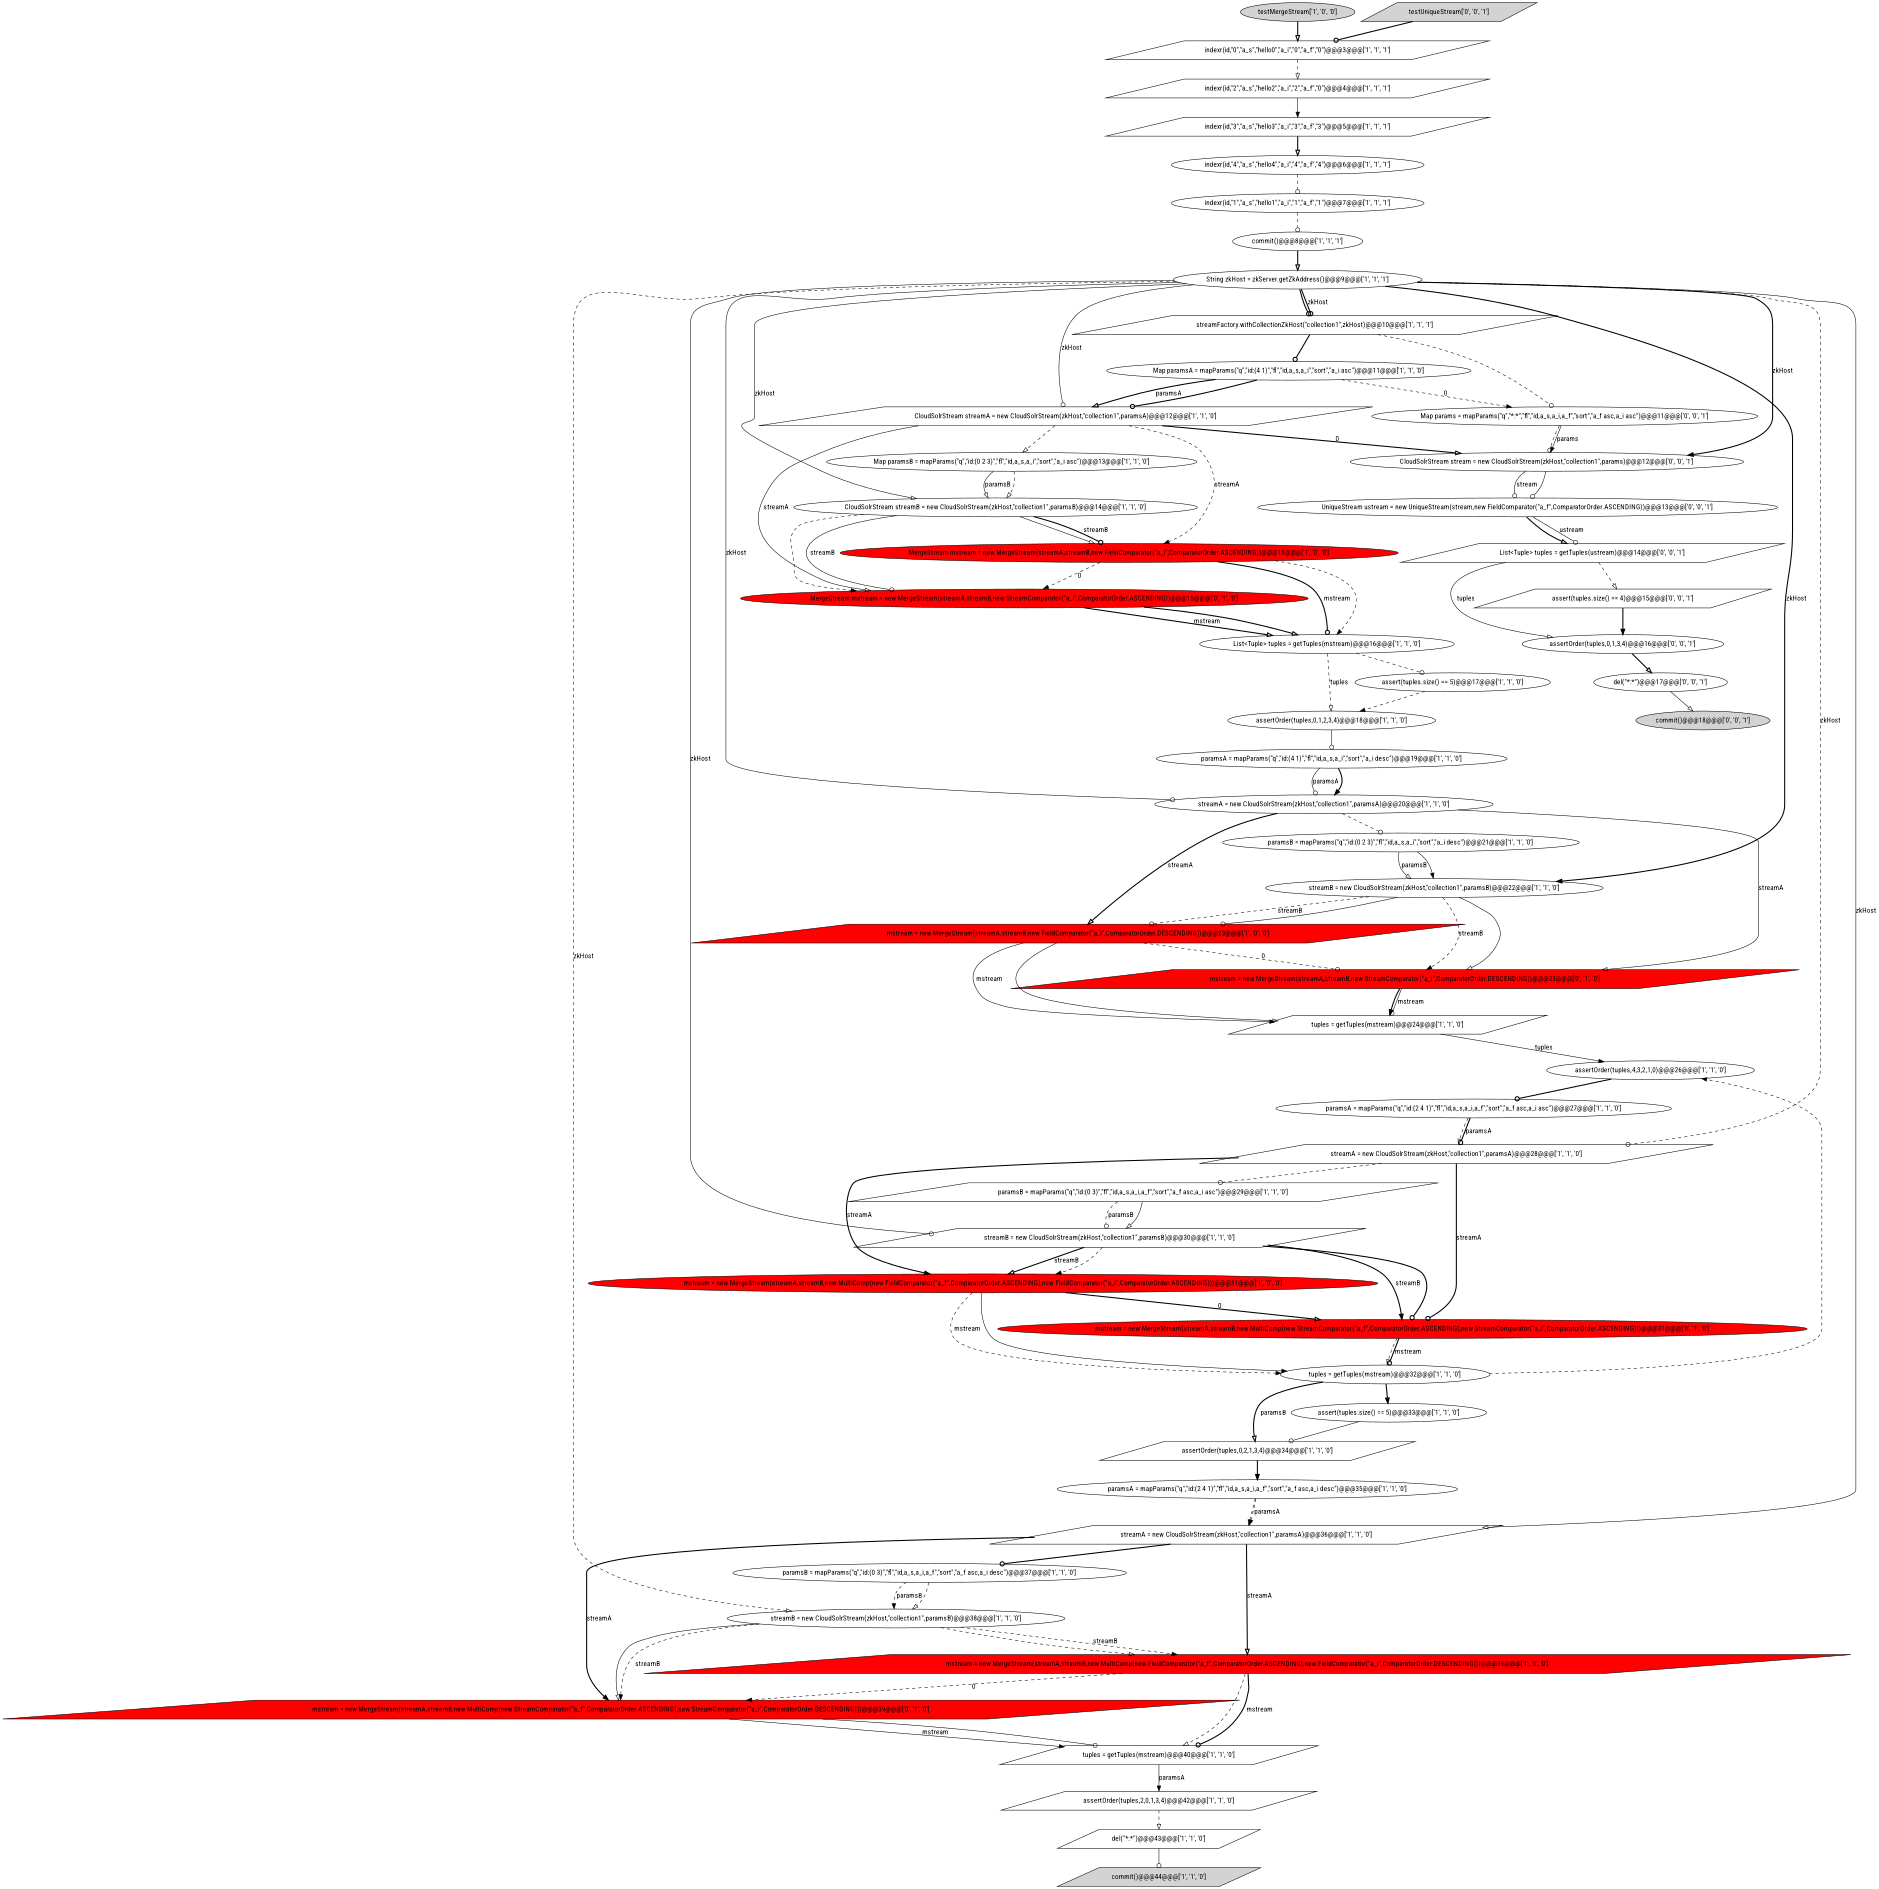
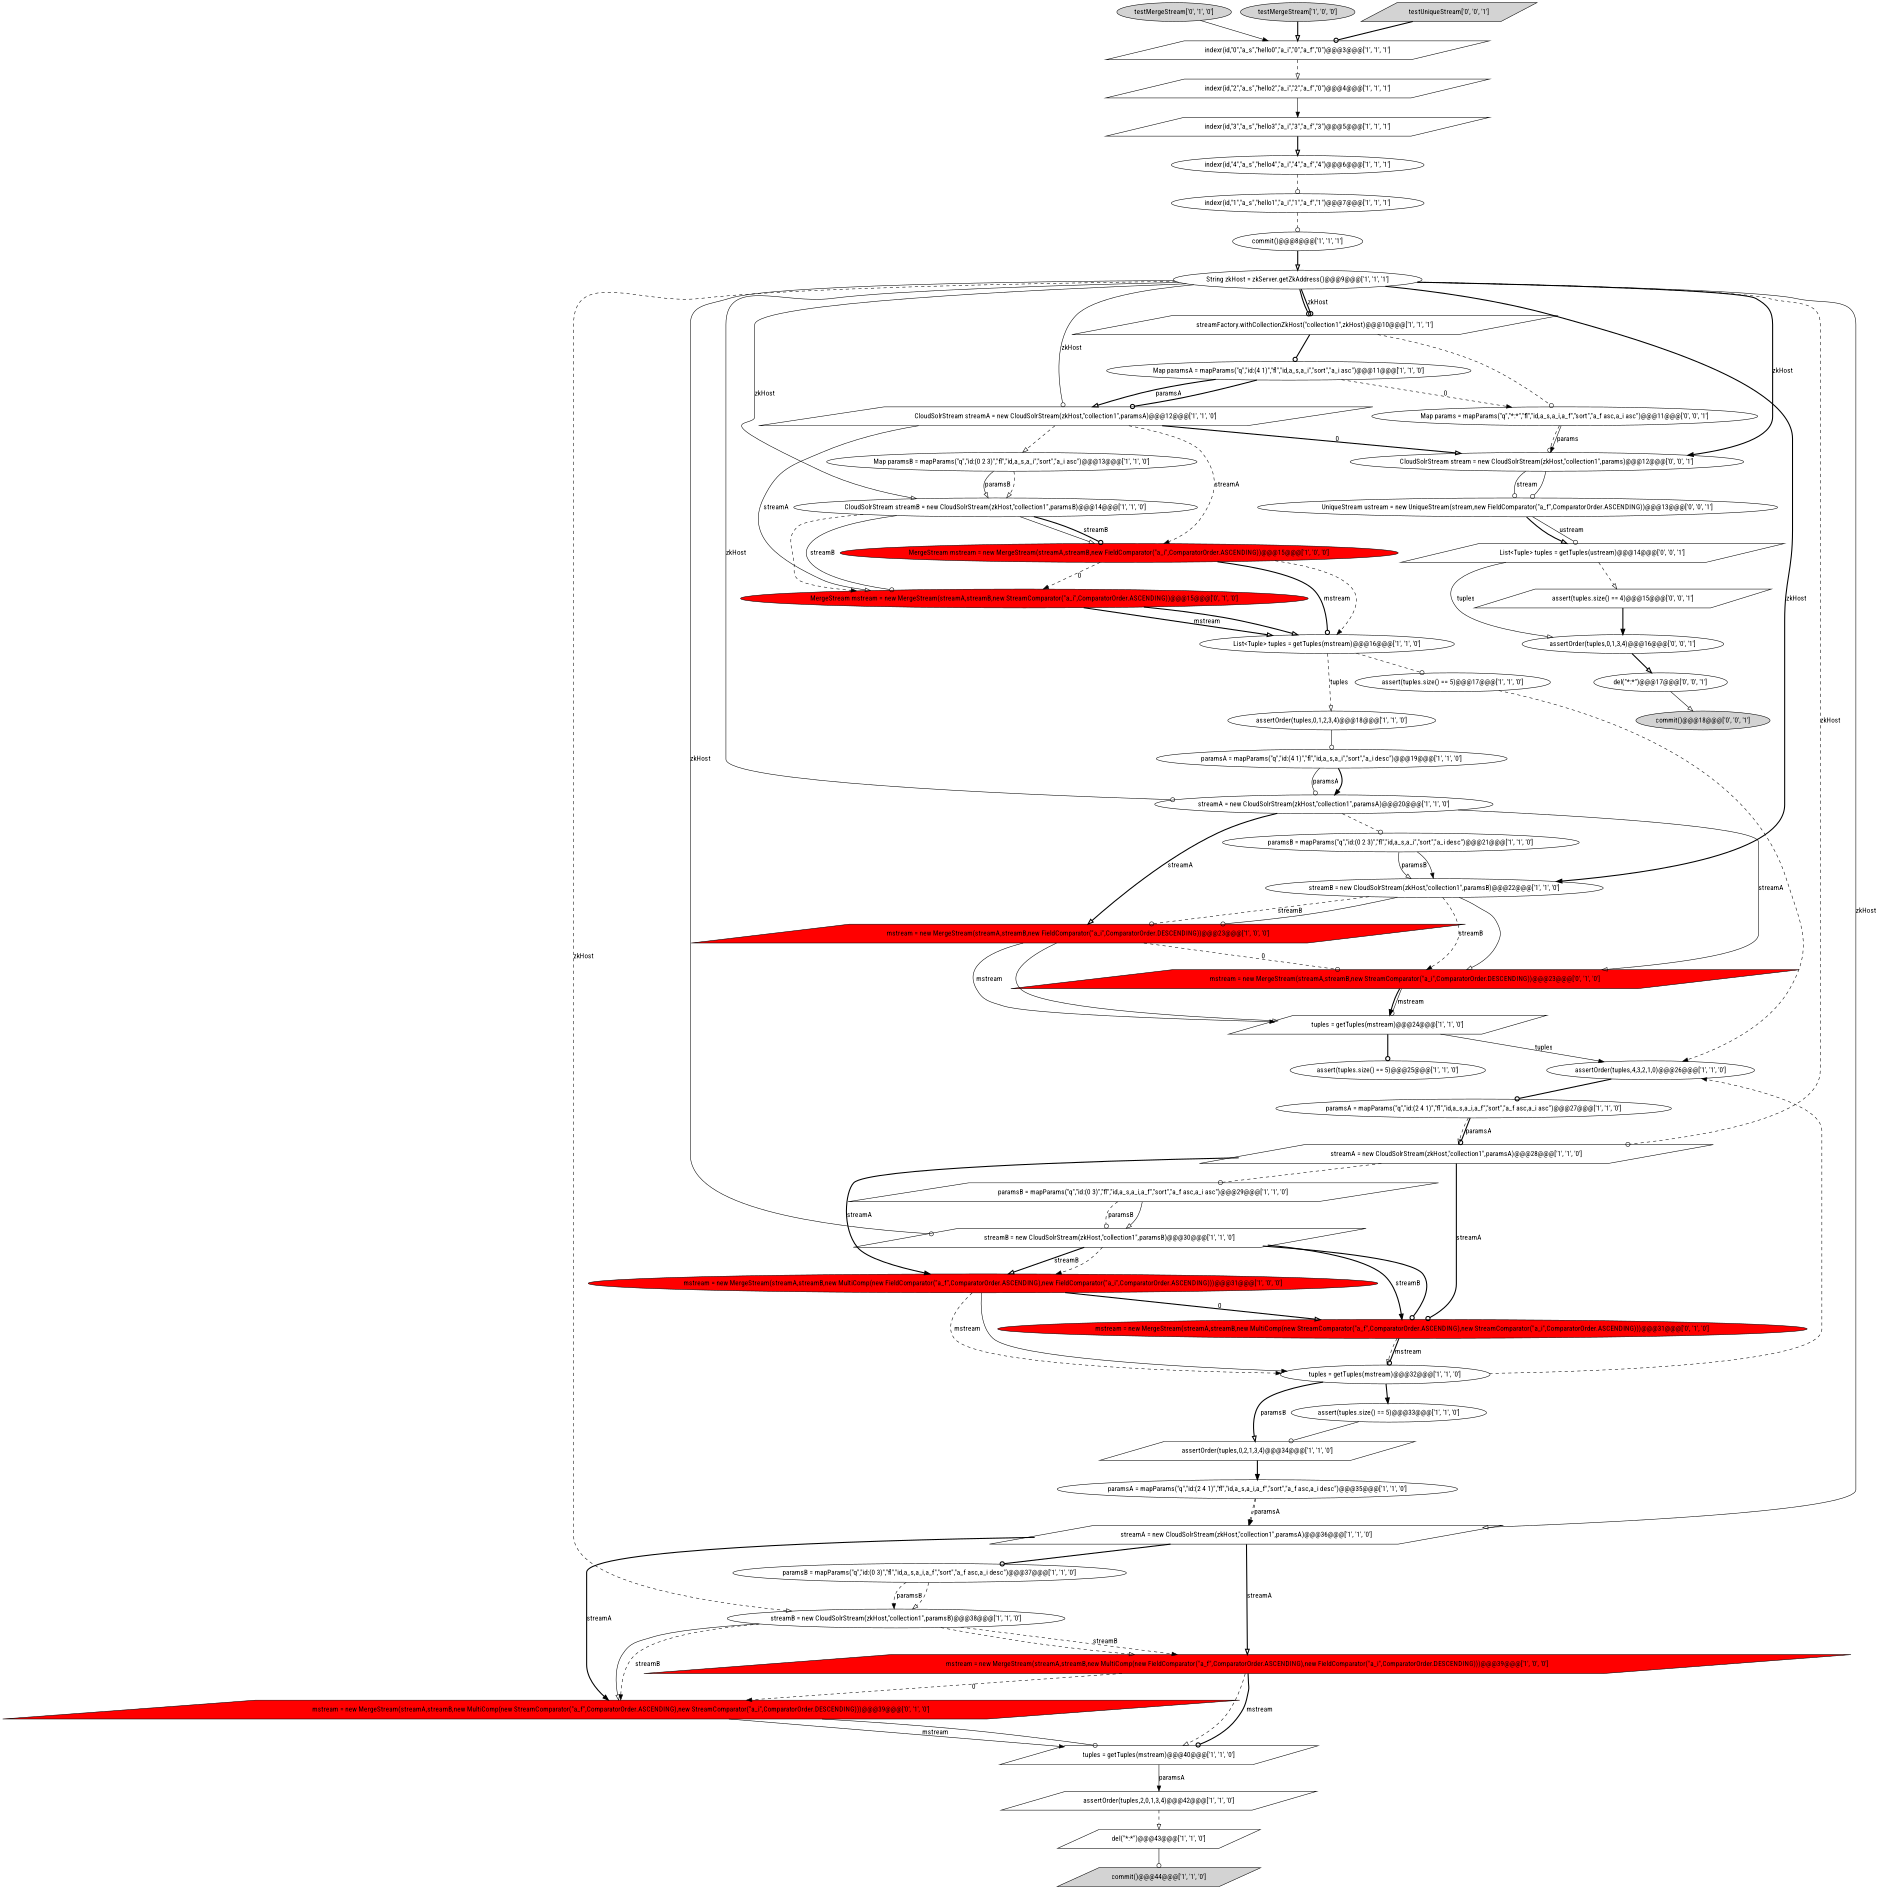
none -> (1174, 12)
(1395, 701) -> (1759, 827)
none -> (1388, 1070)
